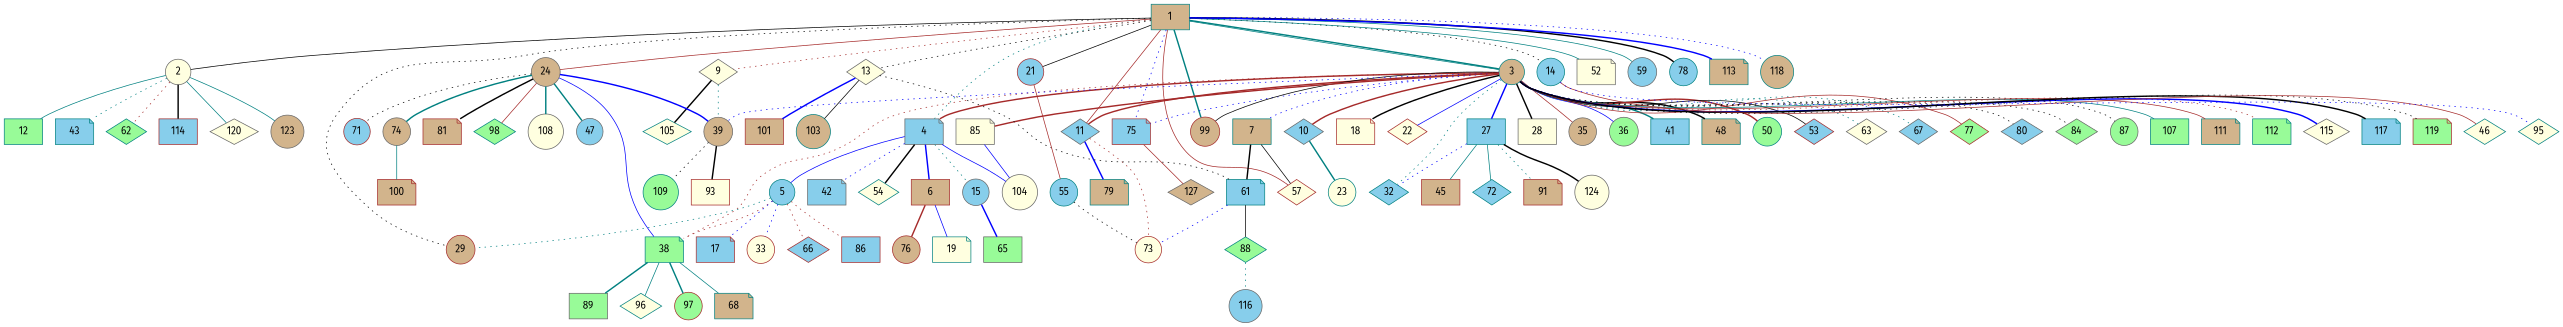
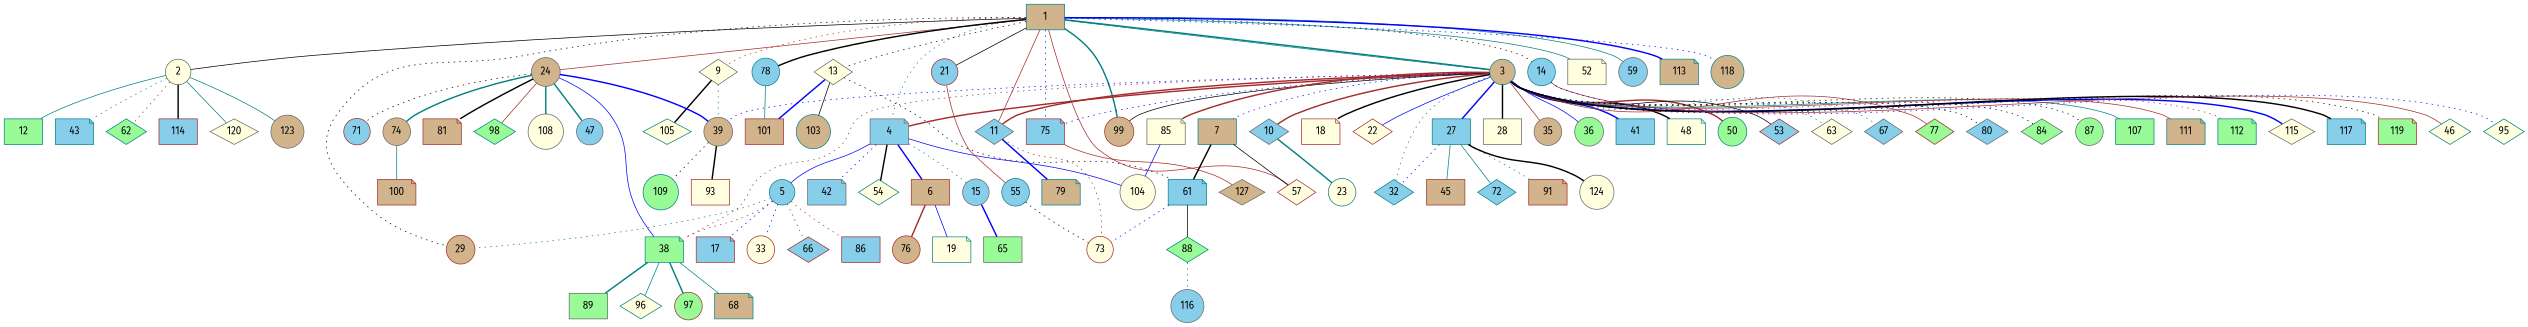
none -> (765, 102)
(1586, 102) -> (1564, 102)
(1721, 132) -> (1686, 132)
